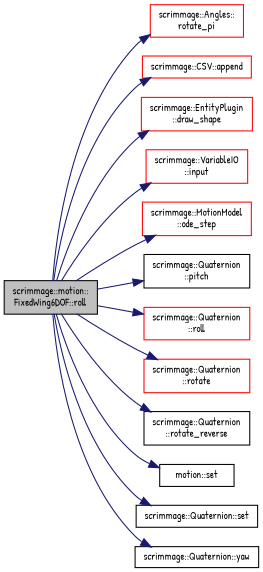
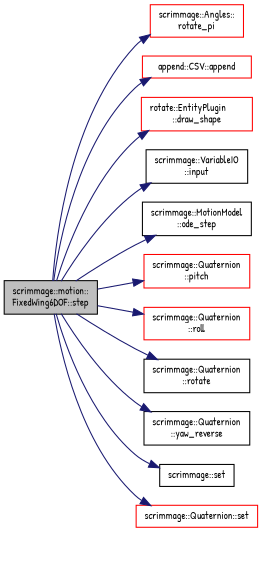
(197, 67) -> (197, 67)
(197, 114) -> (197, 114)
(197, 167) -> (197, 167)
(197, 219) -> (197, 219)
(197, 271) -> (197, 271)
(51, 297) -> (51, 297)
(197, 376) -> (197, 376)
(197, 428) -> (197, 428)
(197, 475) -> (197, 475)
(197, 516) -> (197, 516)
(197, 557) -> none
